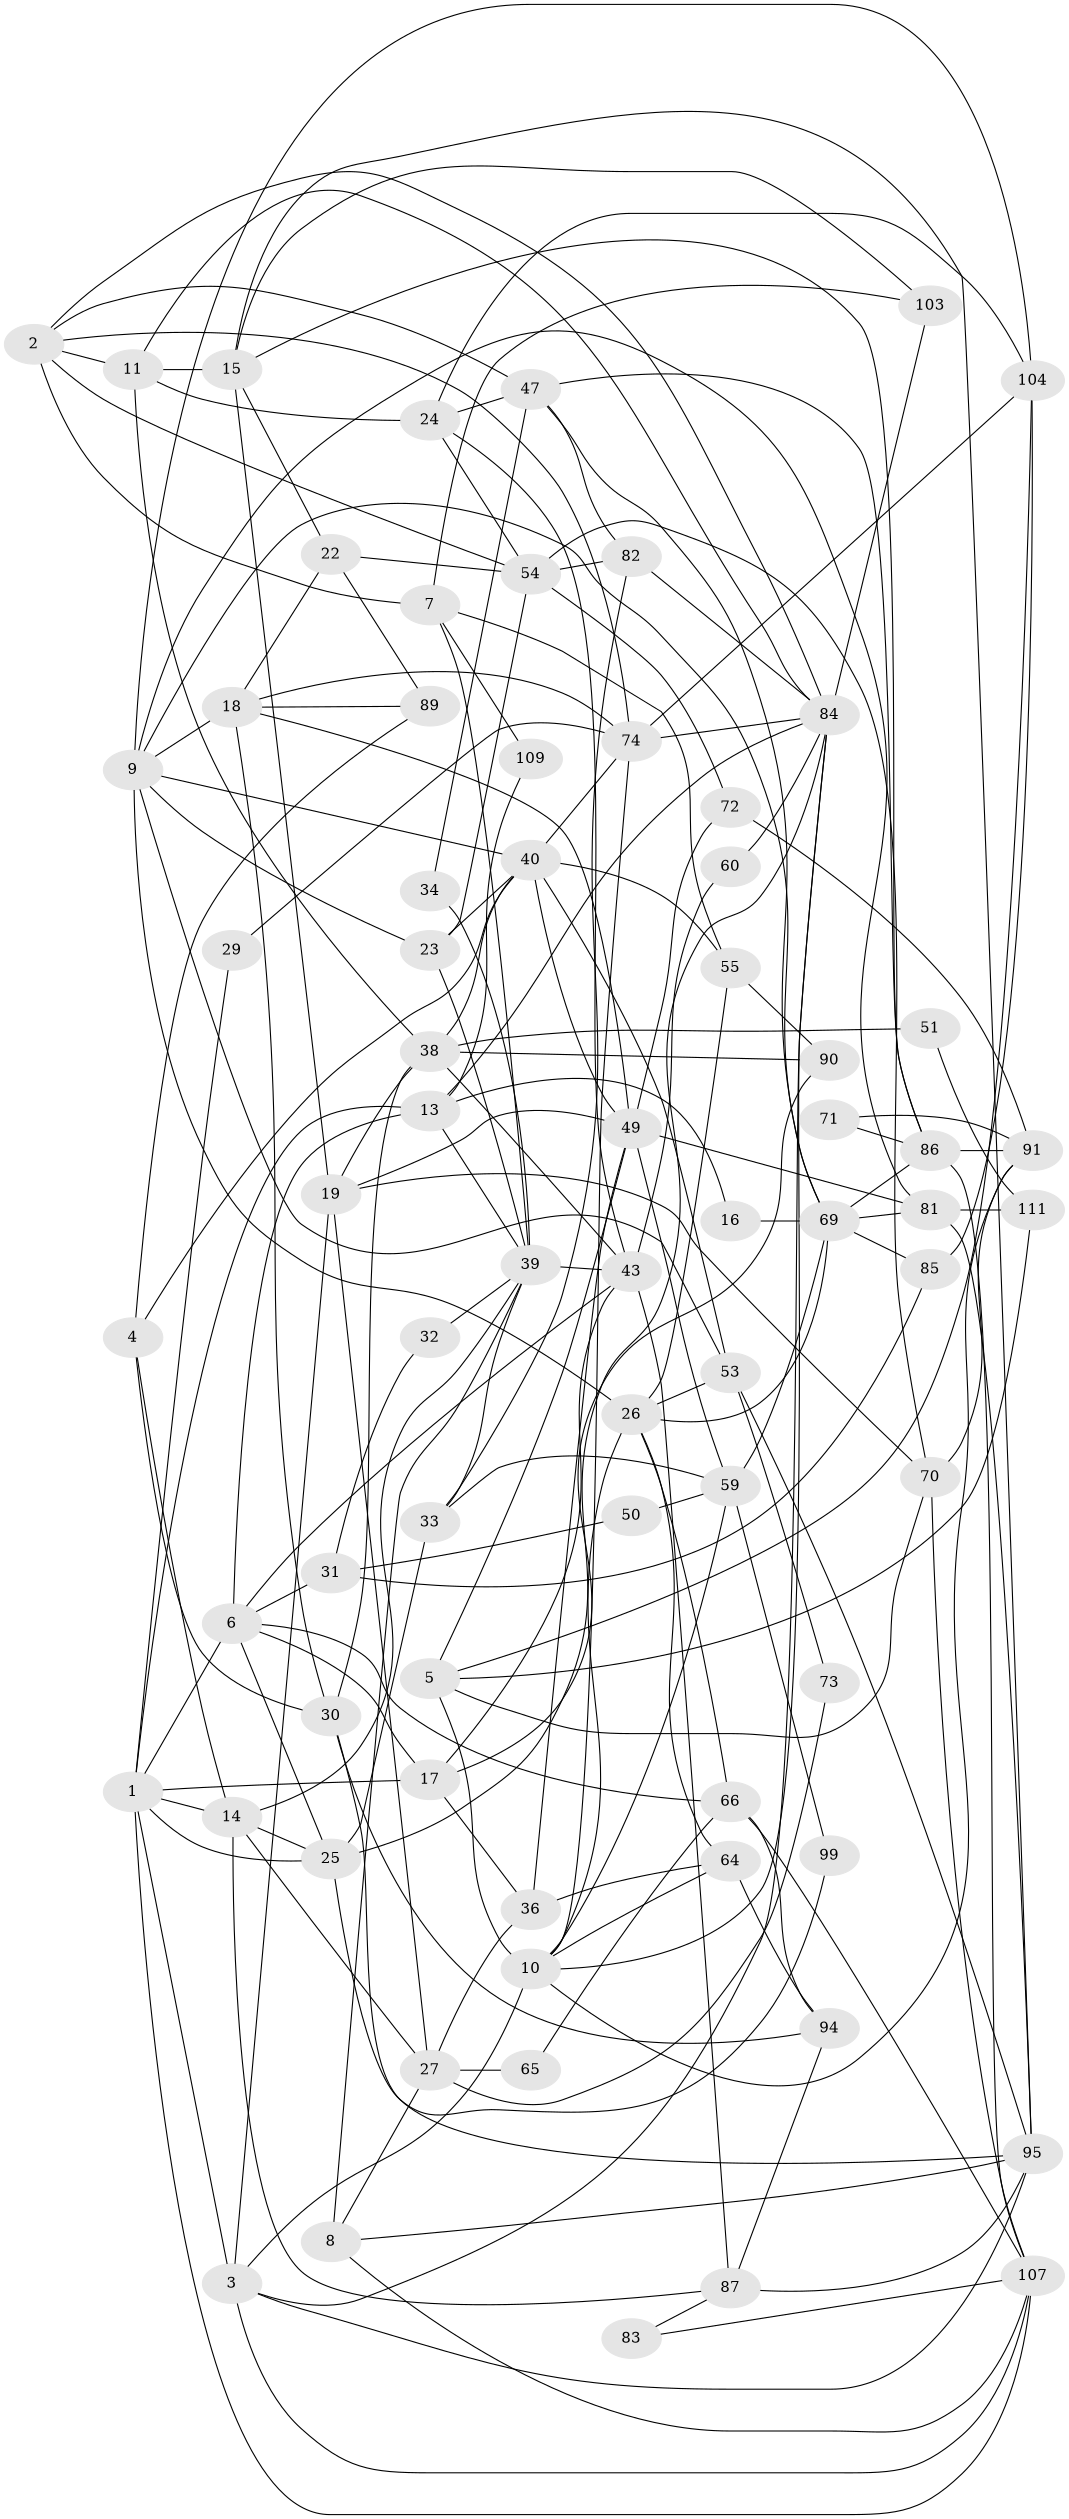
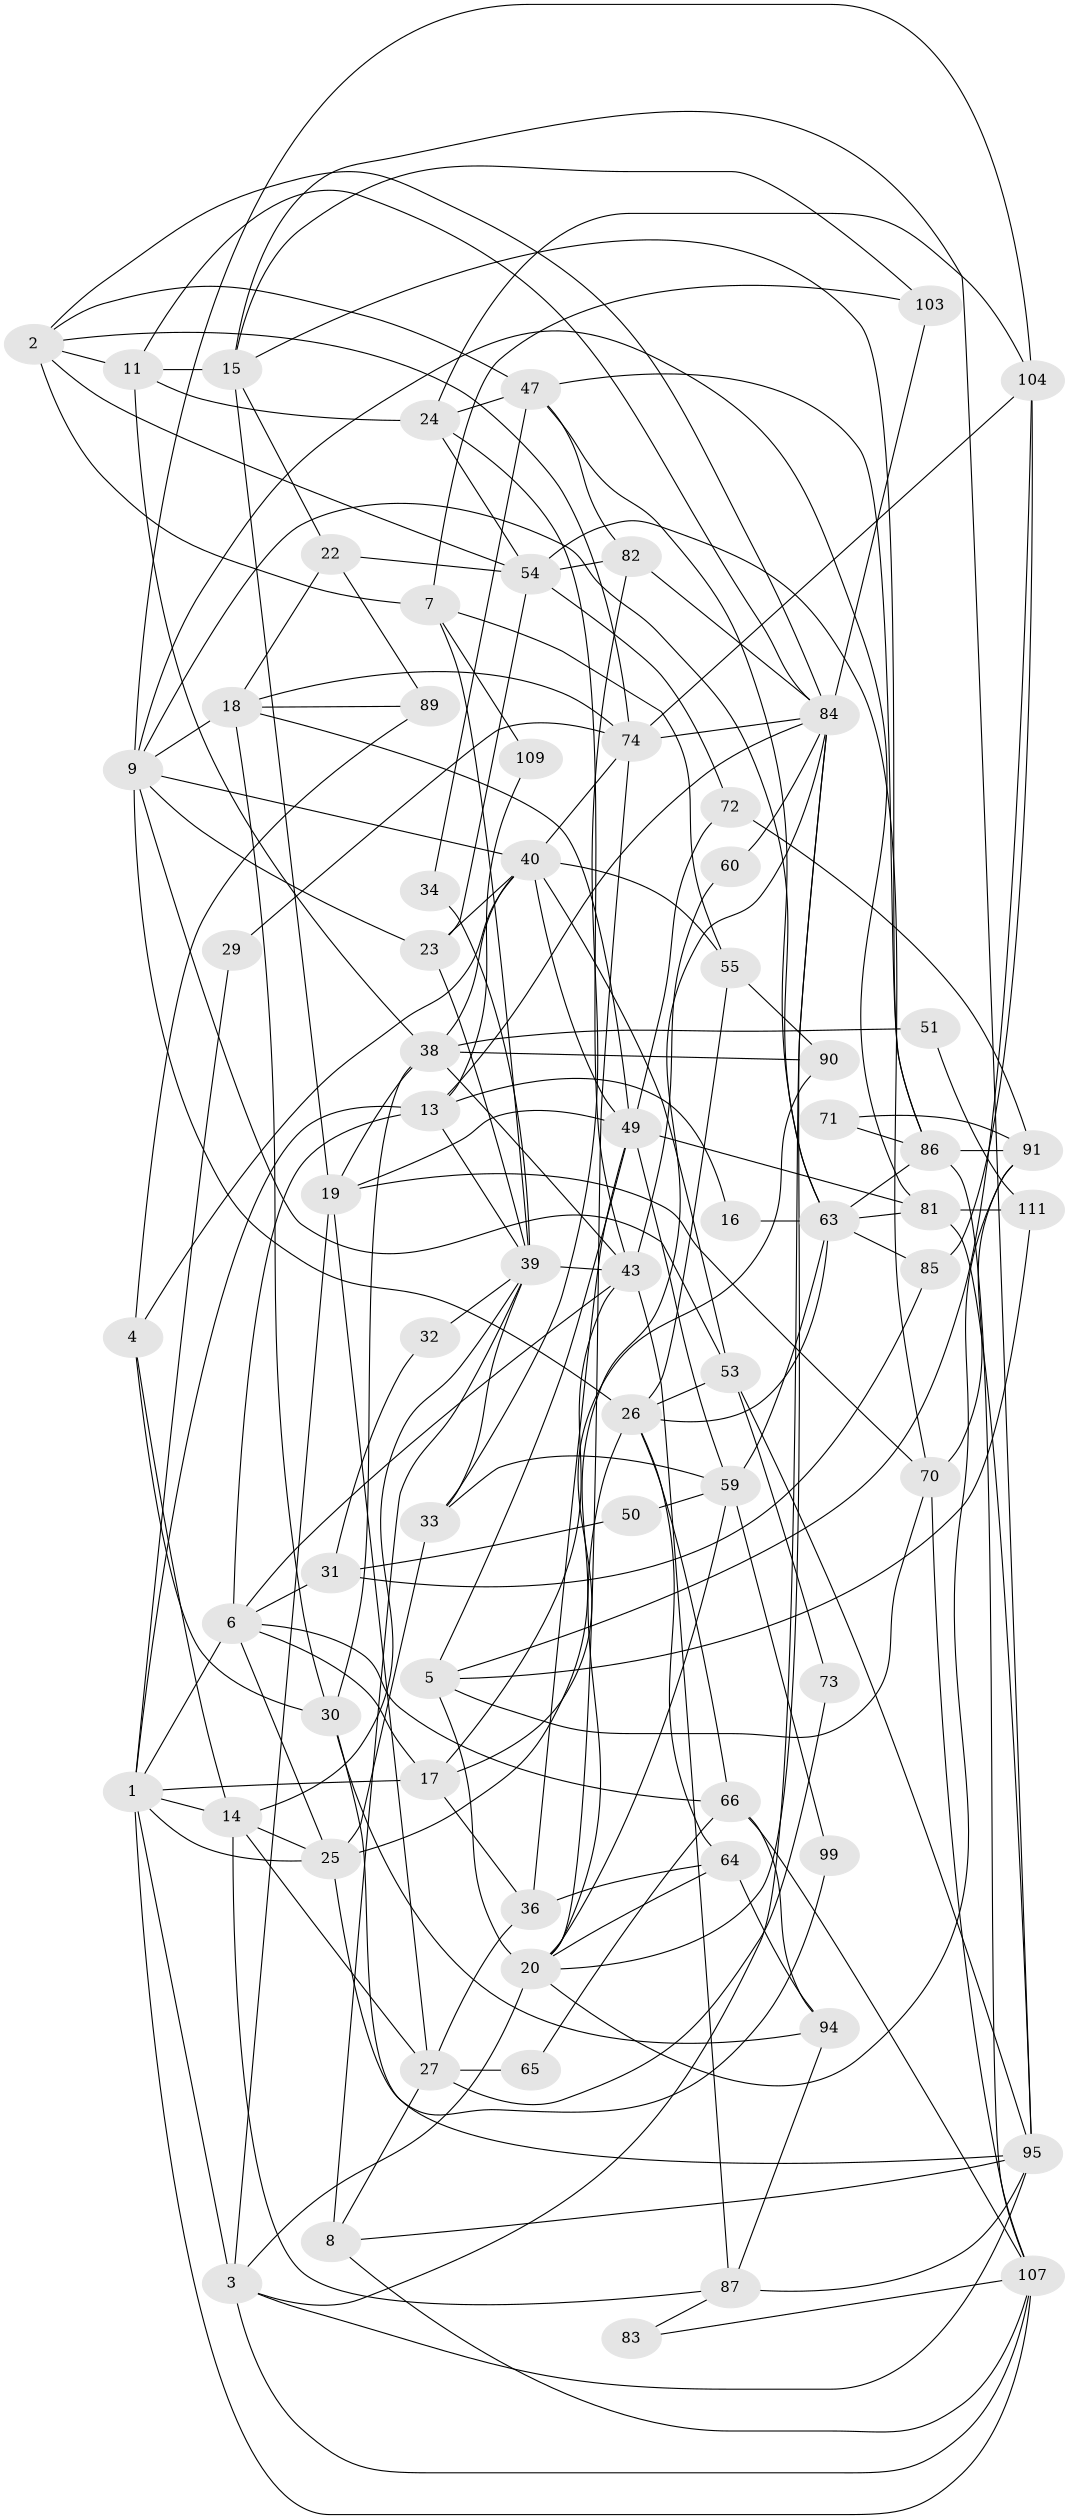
(830, 1221) -> (830, 1221)
(531, 1969) -> (531, 1969)
